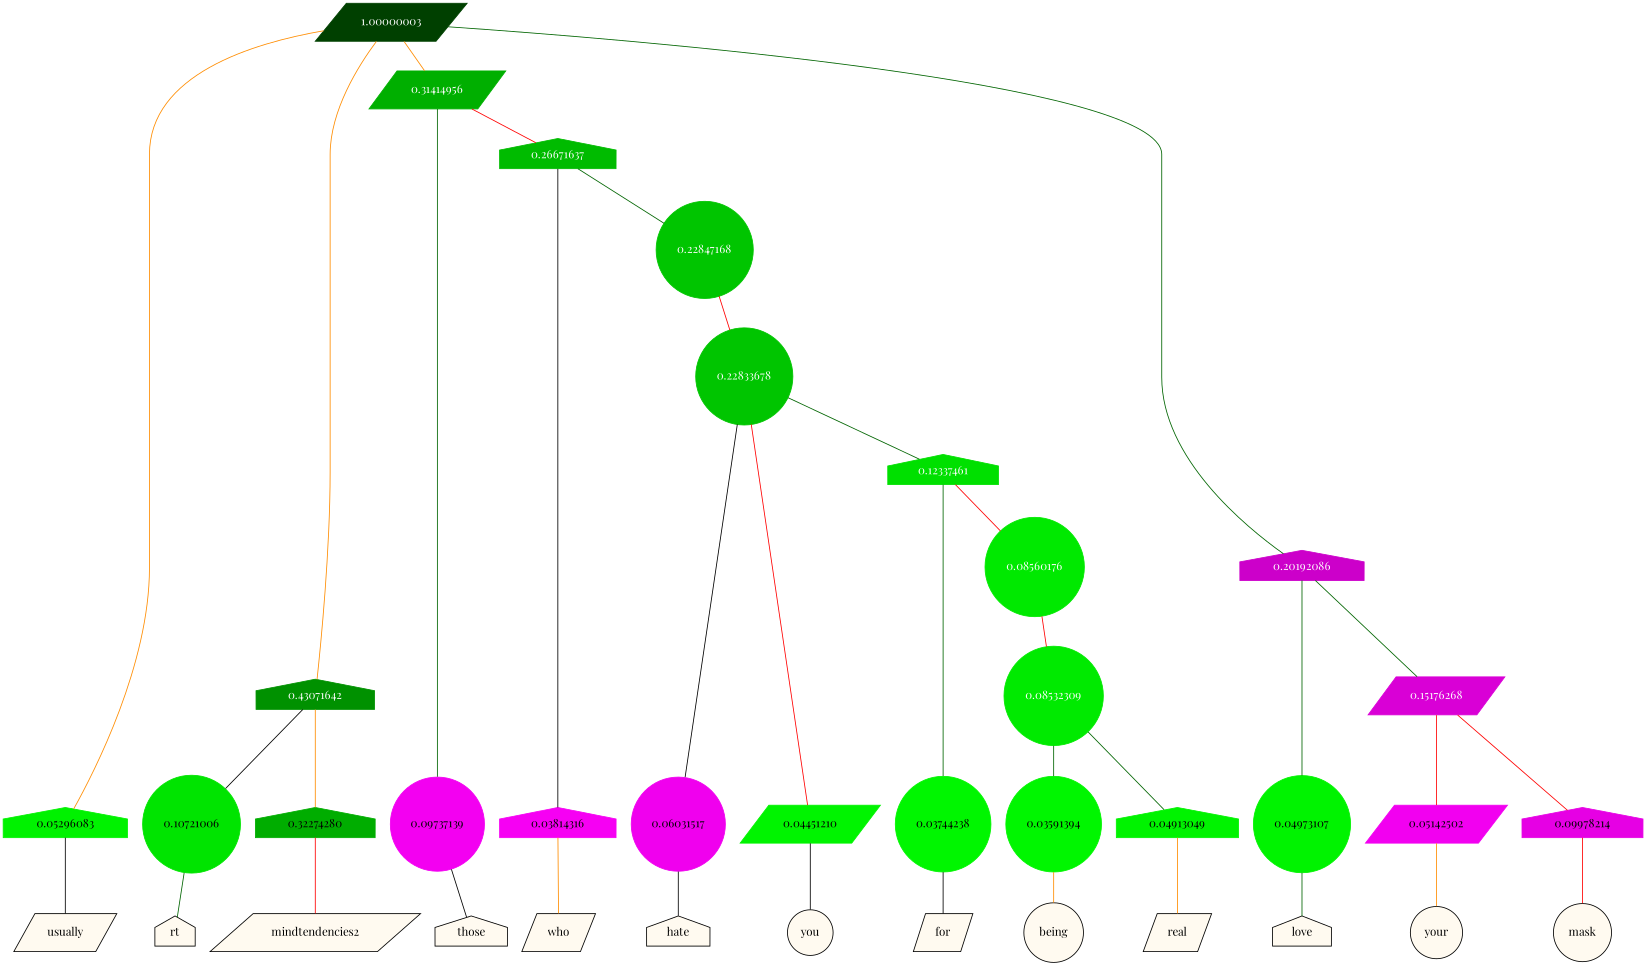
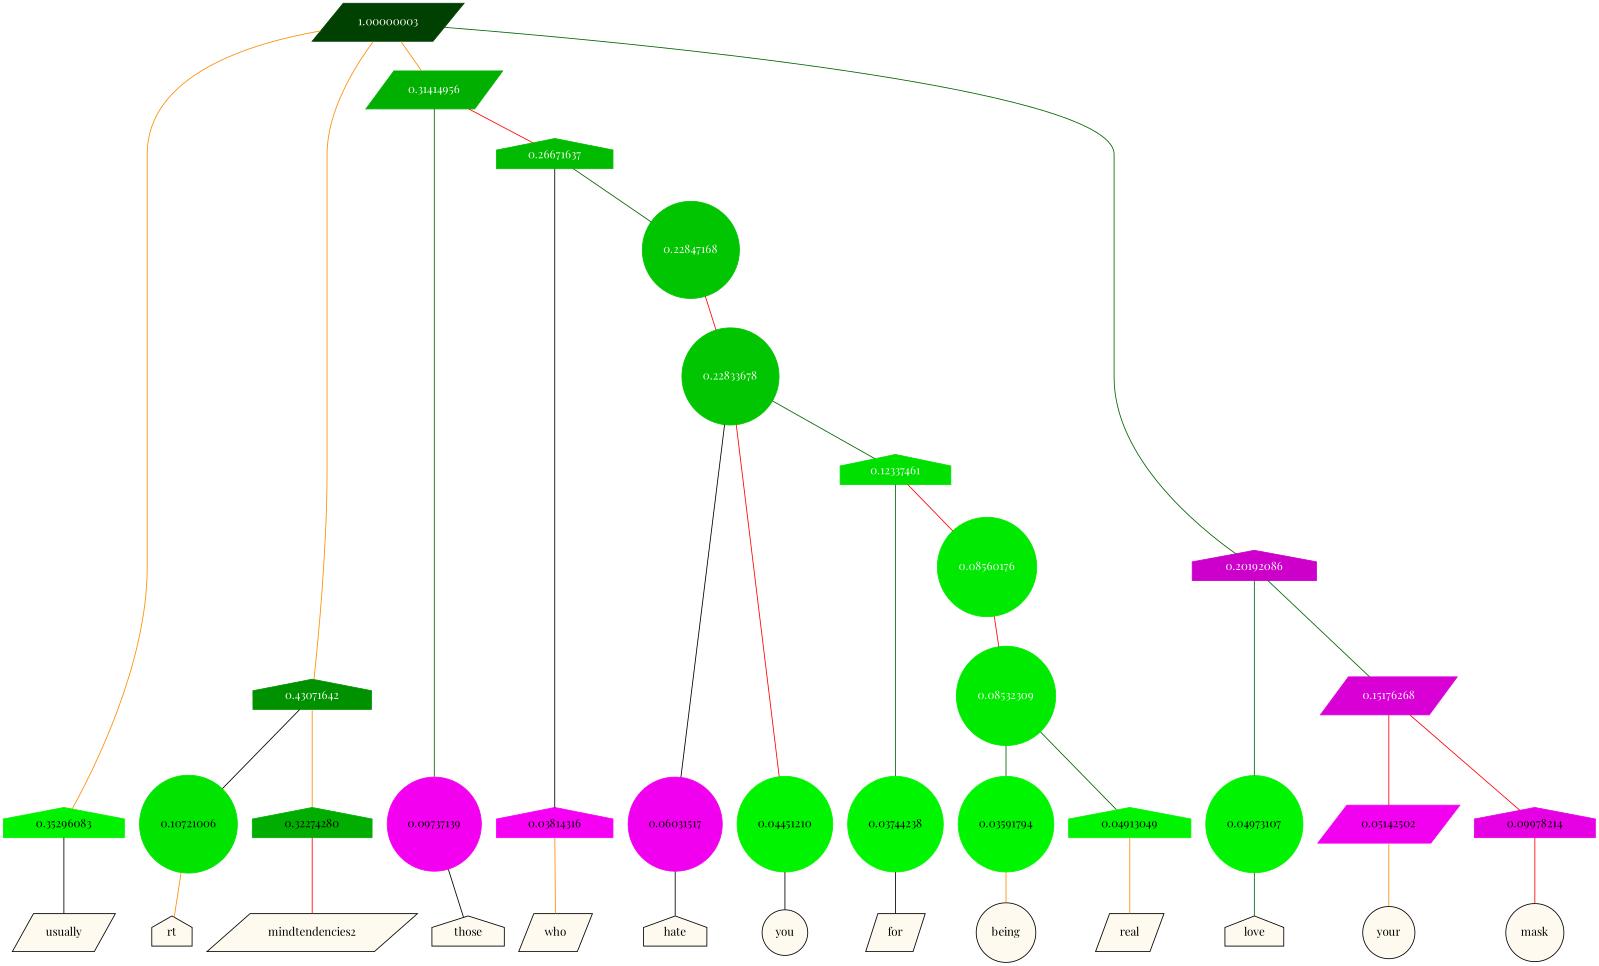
(65, 824) -> (64, 824)
(810, 824) -> (785, 824)
(1054, 824) -> (1006, 824)
(181, 895) -> (178, 895)
